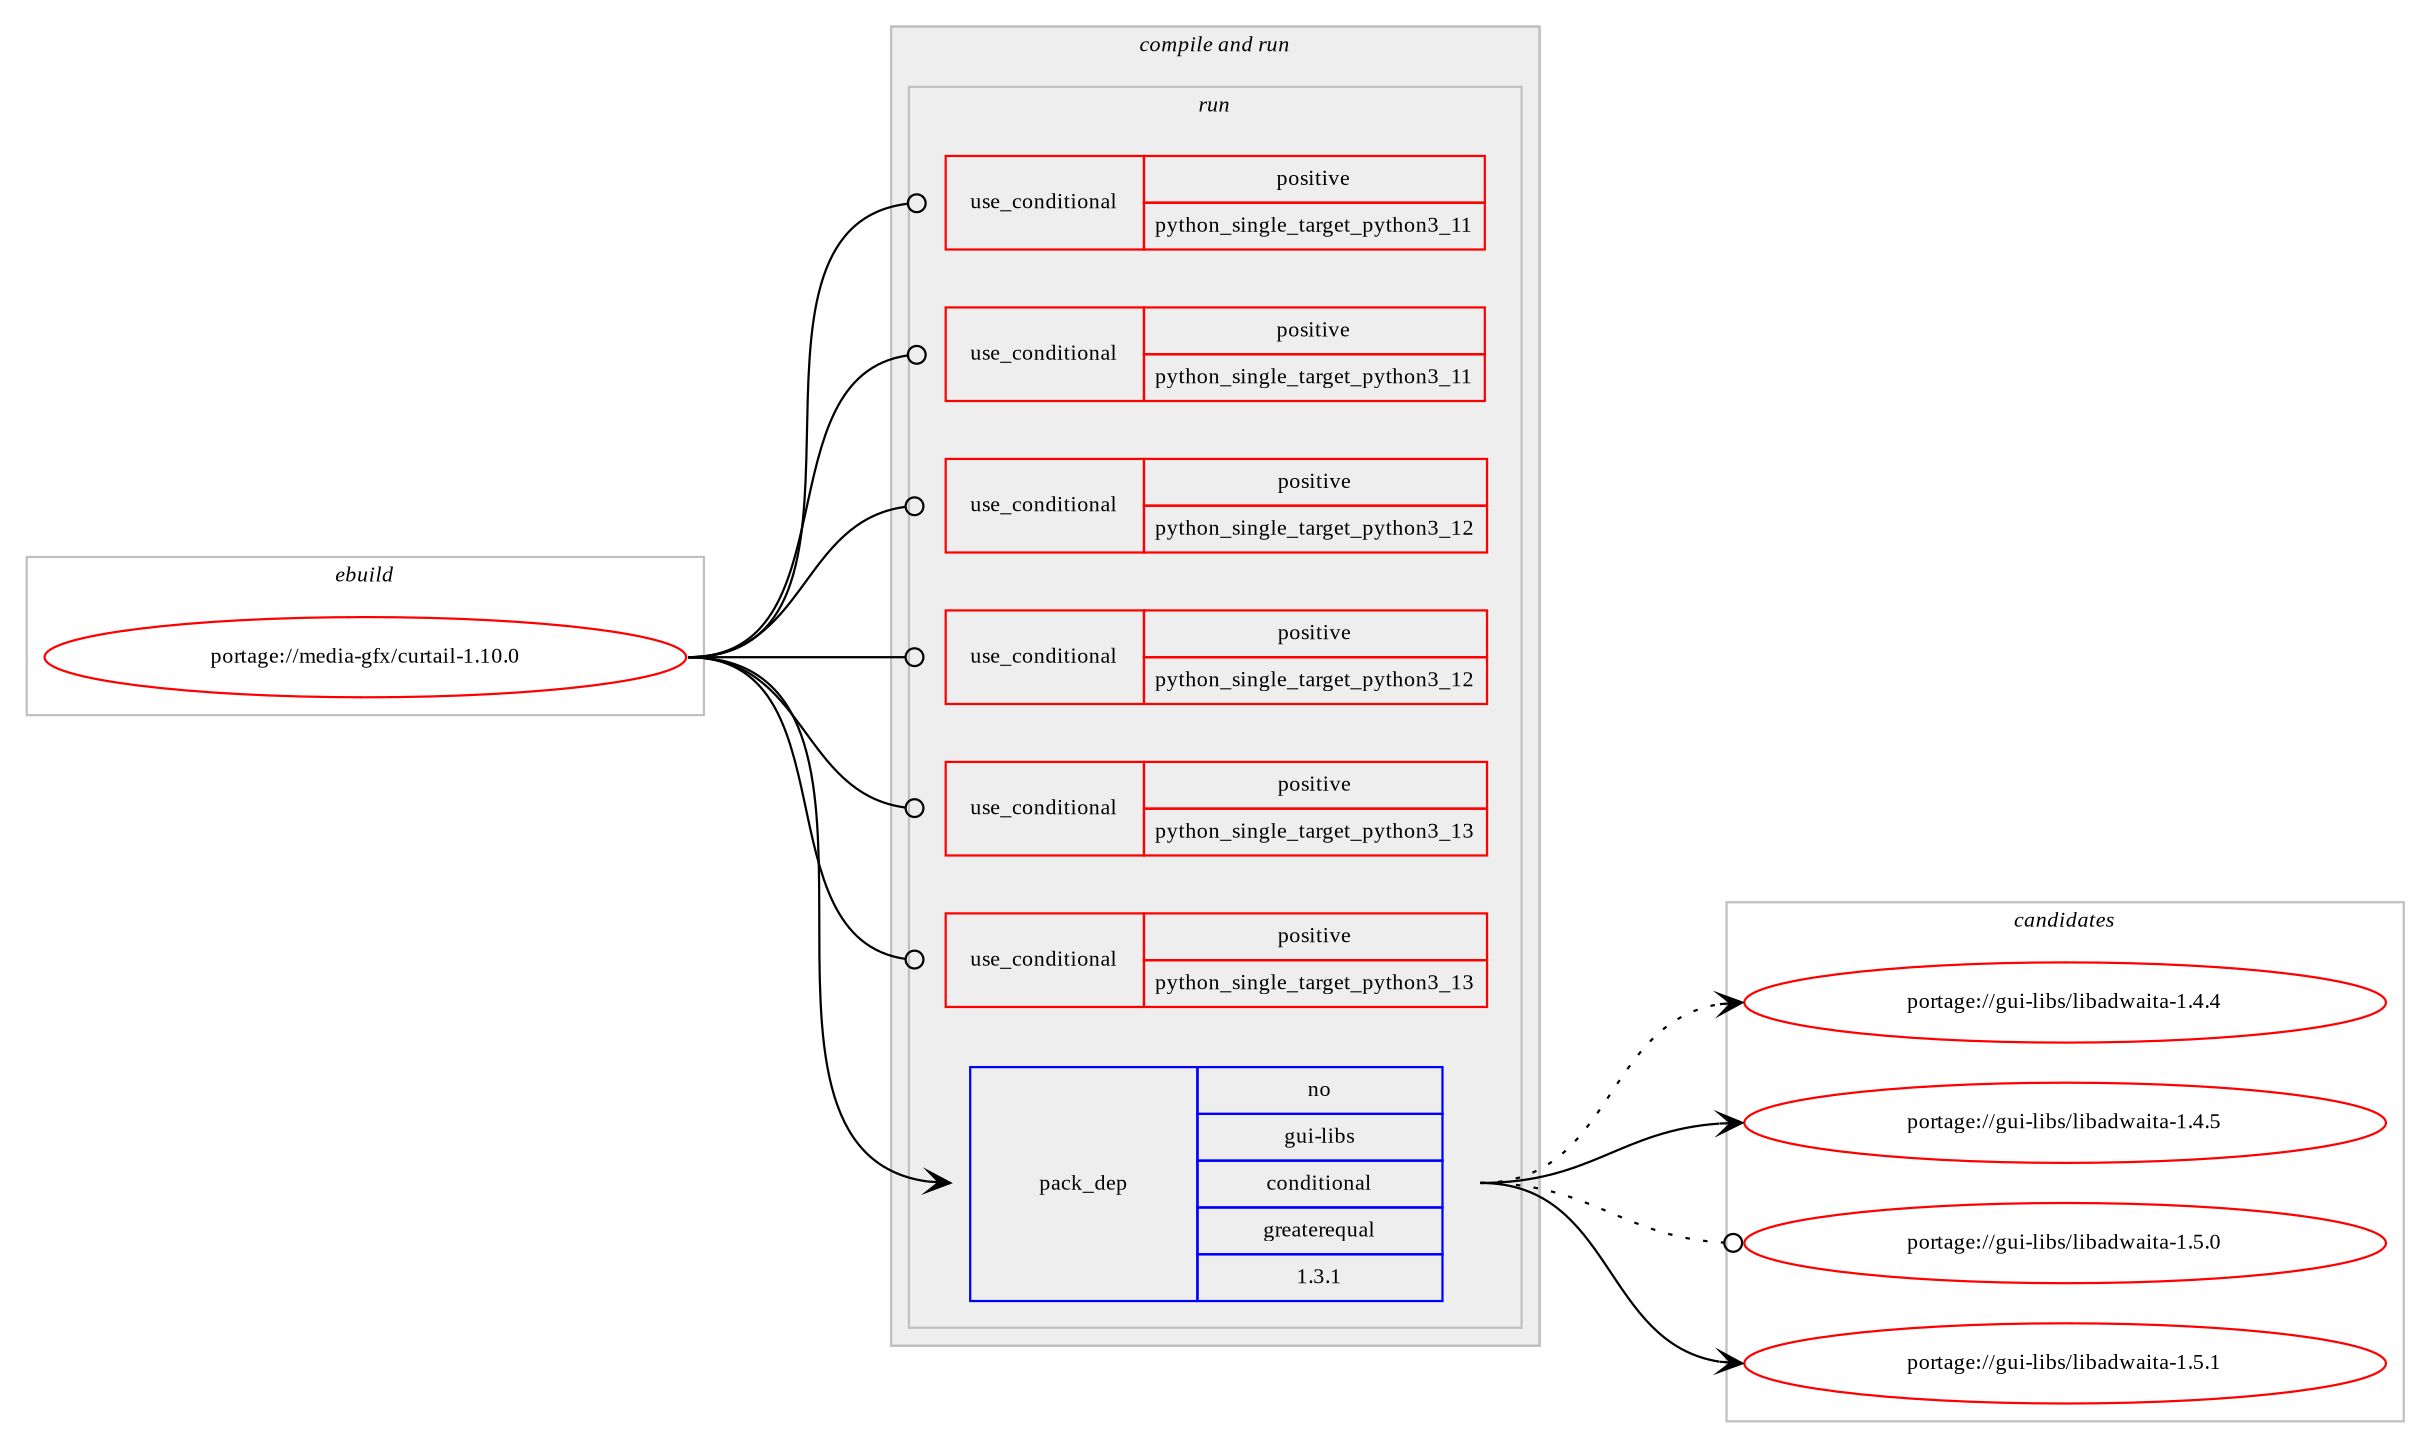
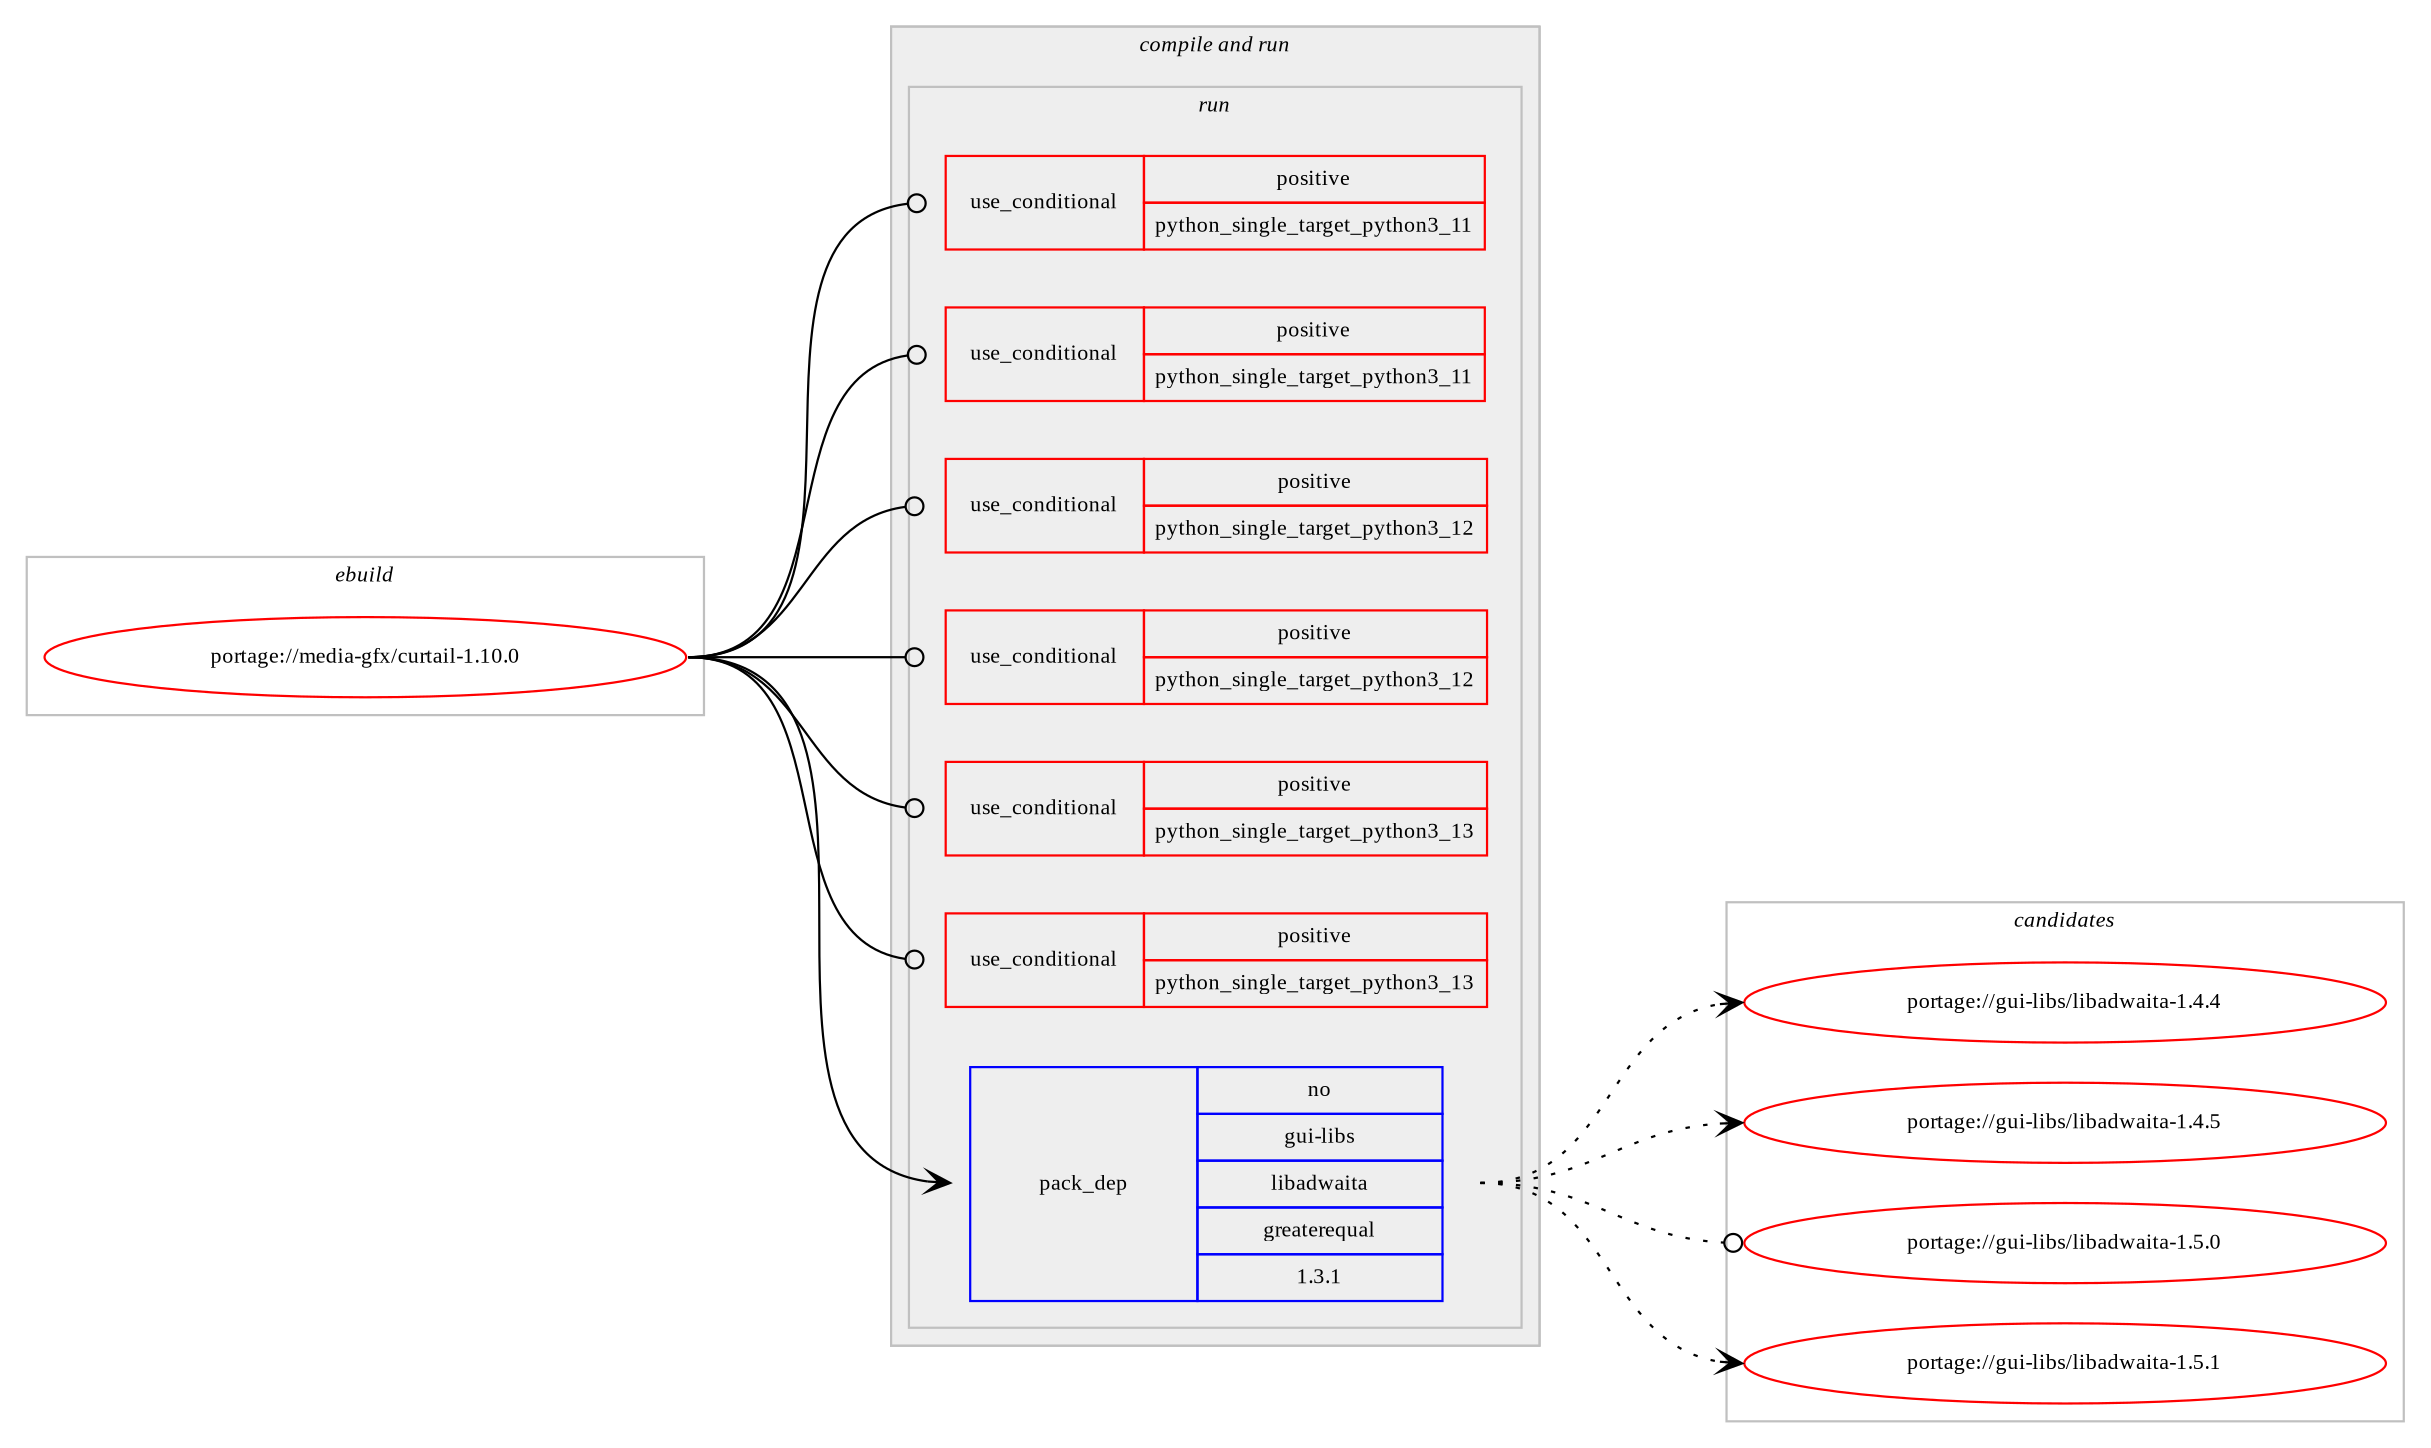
(1601, 1157) -> (1601, 1157)
(1320, 1183) -> (1320, 1183)
(1605, 1264) -> (1605, 1264)
